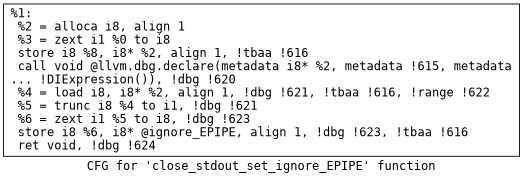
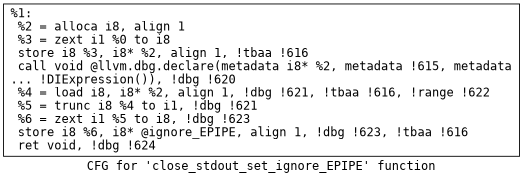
(160, 53) -> (160, 53)
